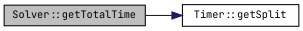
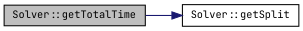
(241, 15) -> (241, 15)
